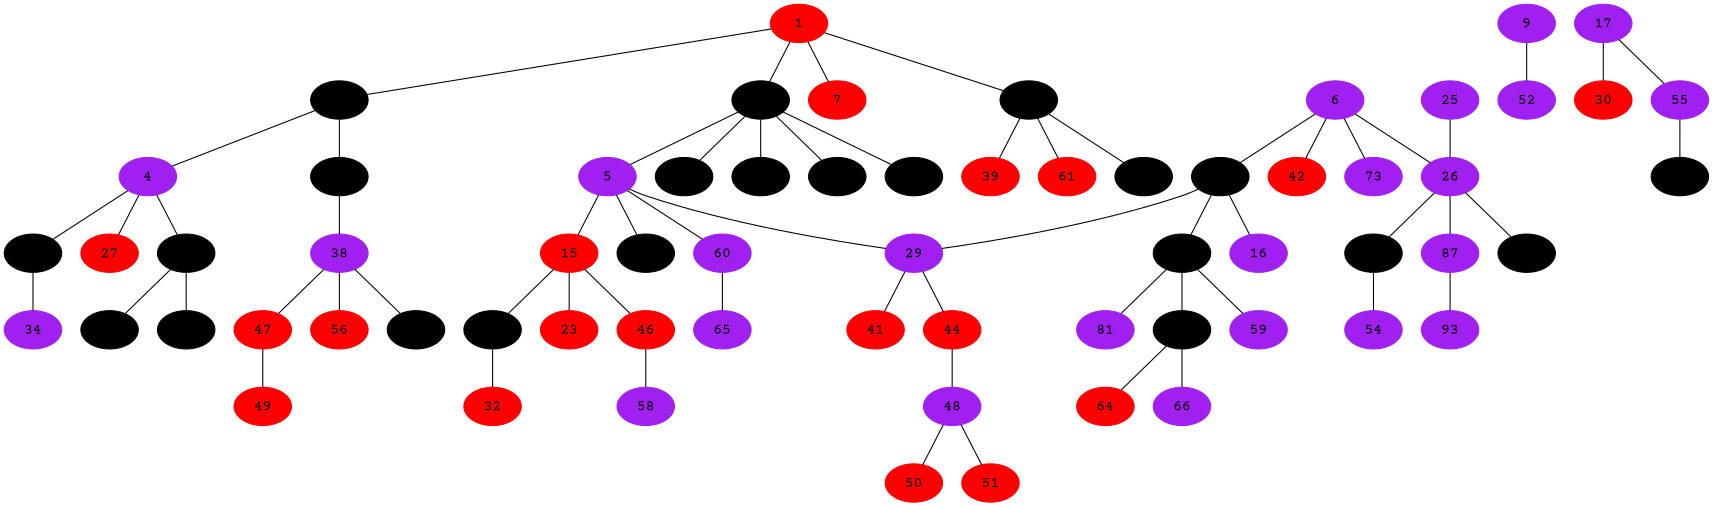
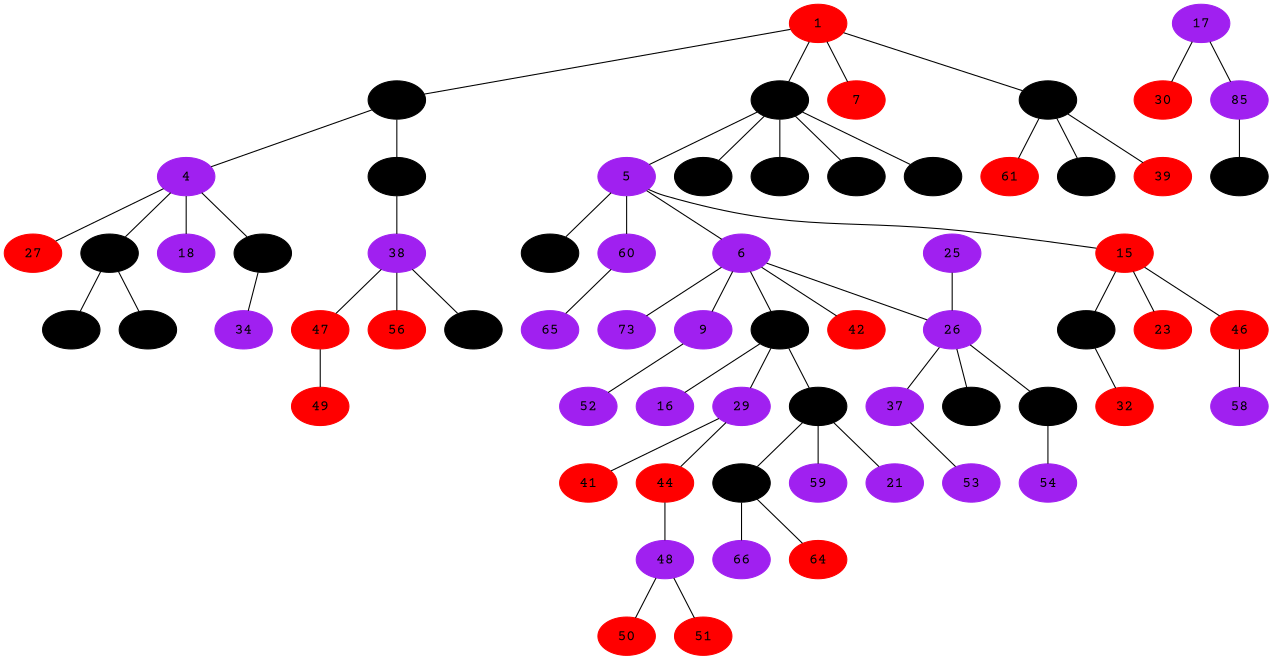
(1680, 100) -> (1239, 100)
(756, 225) -> (684, 215)
none -> (186, 253)
(1450, 253) -> (895, 406)
none -> (722, 292)
(1105, 330) -> (895, 483)
(1450, 330) -> (971, 483)
